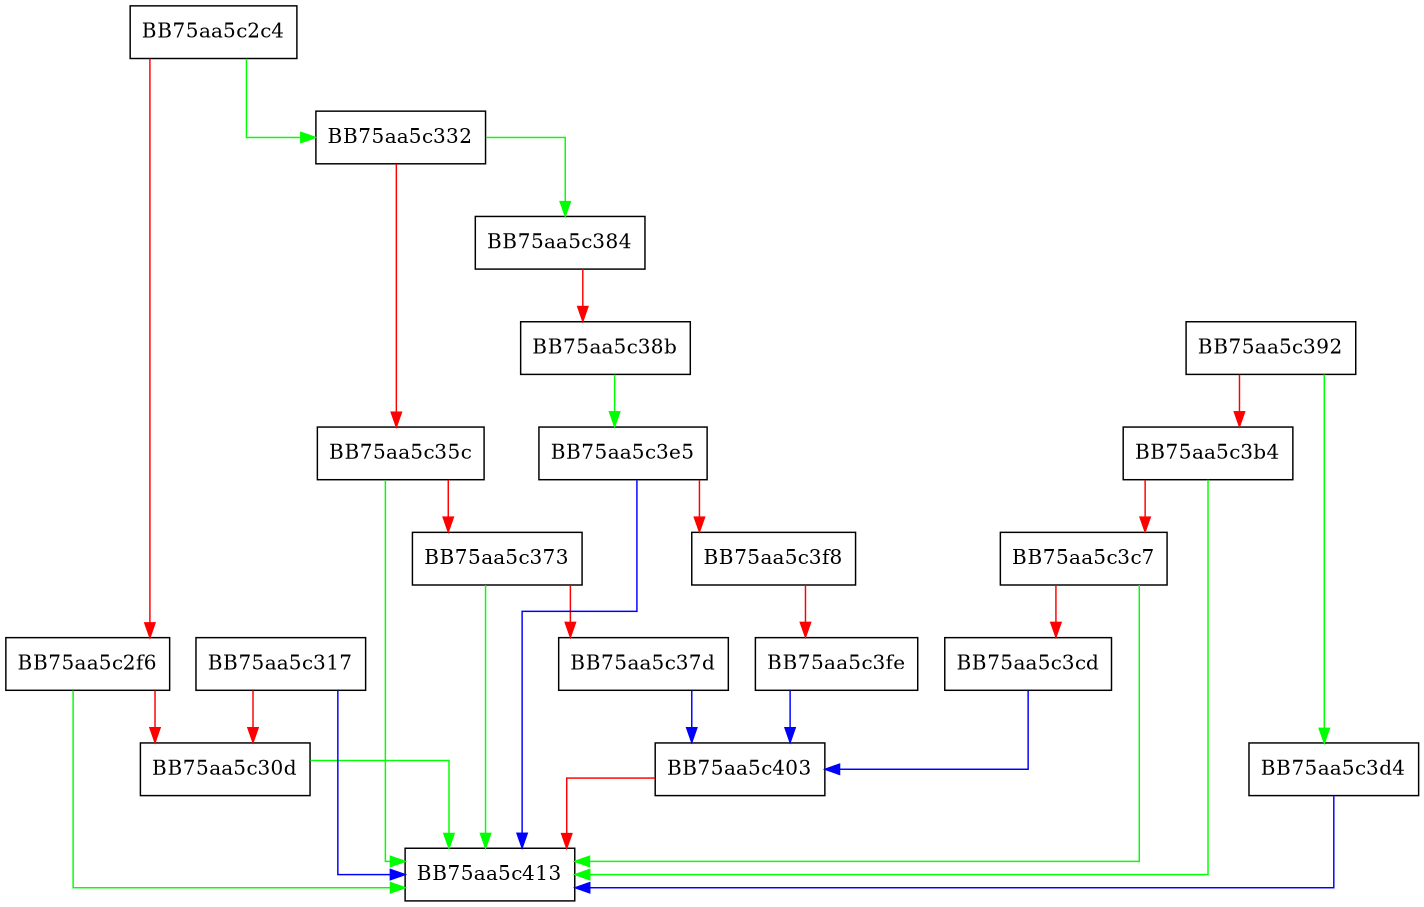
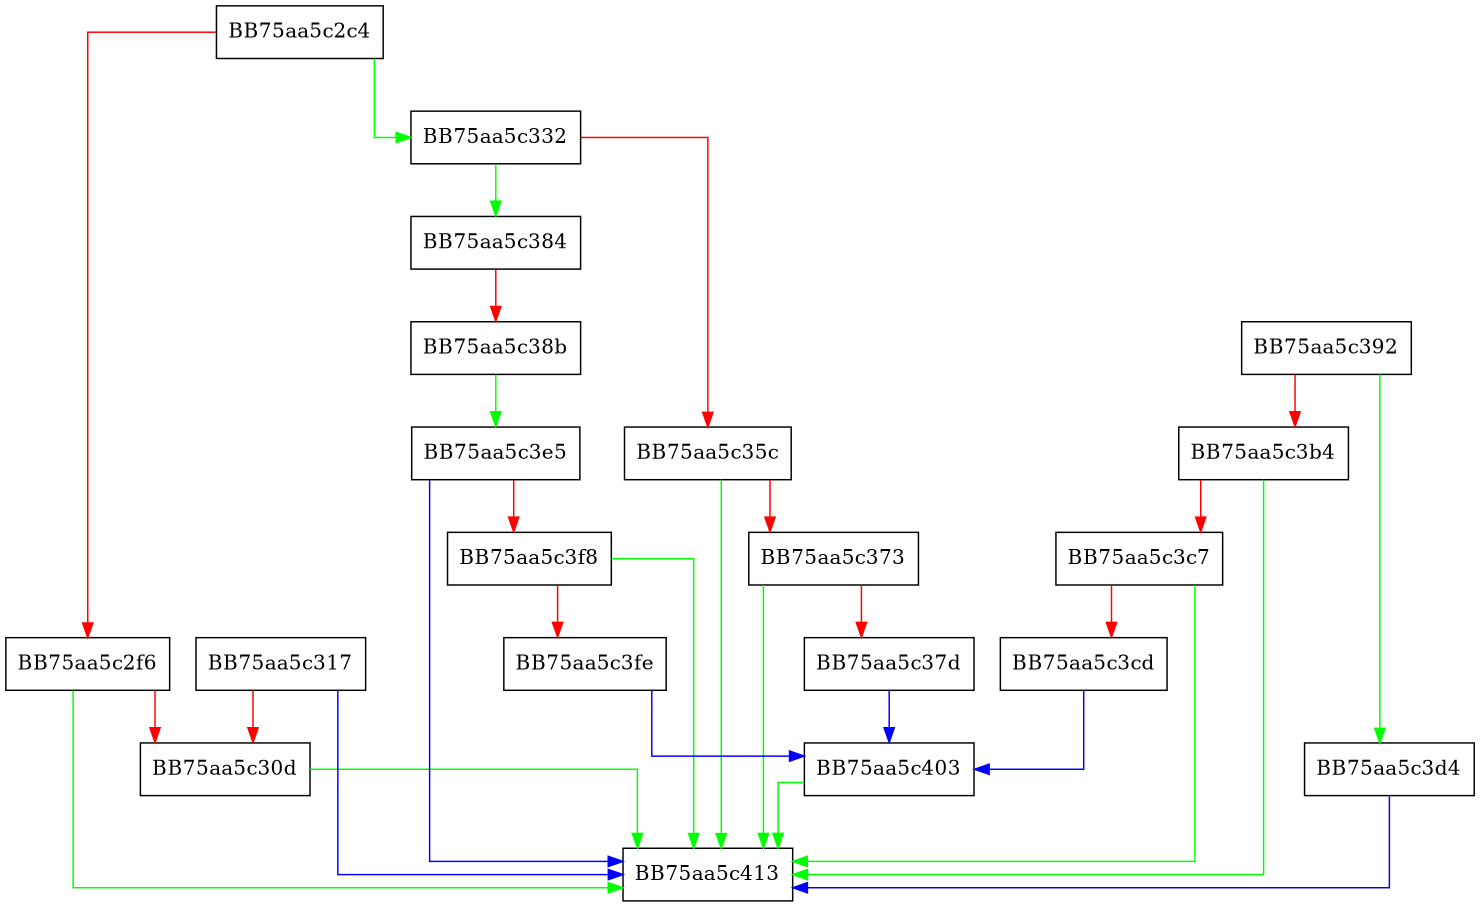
none -> (694, 655)
(583, 778) -> (778, 795)
